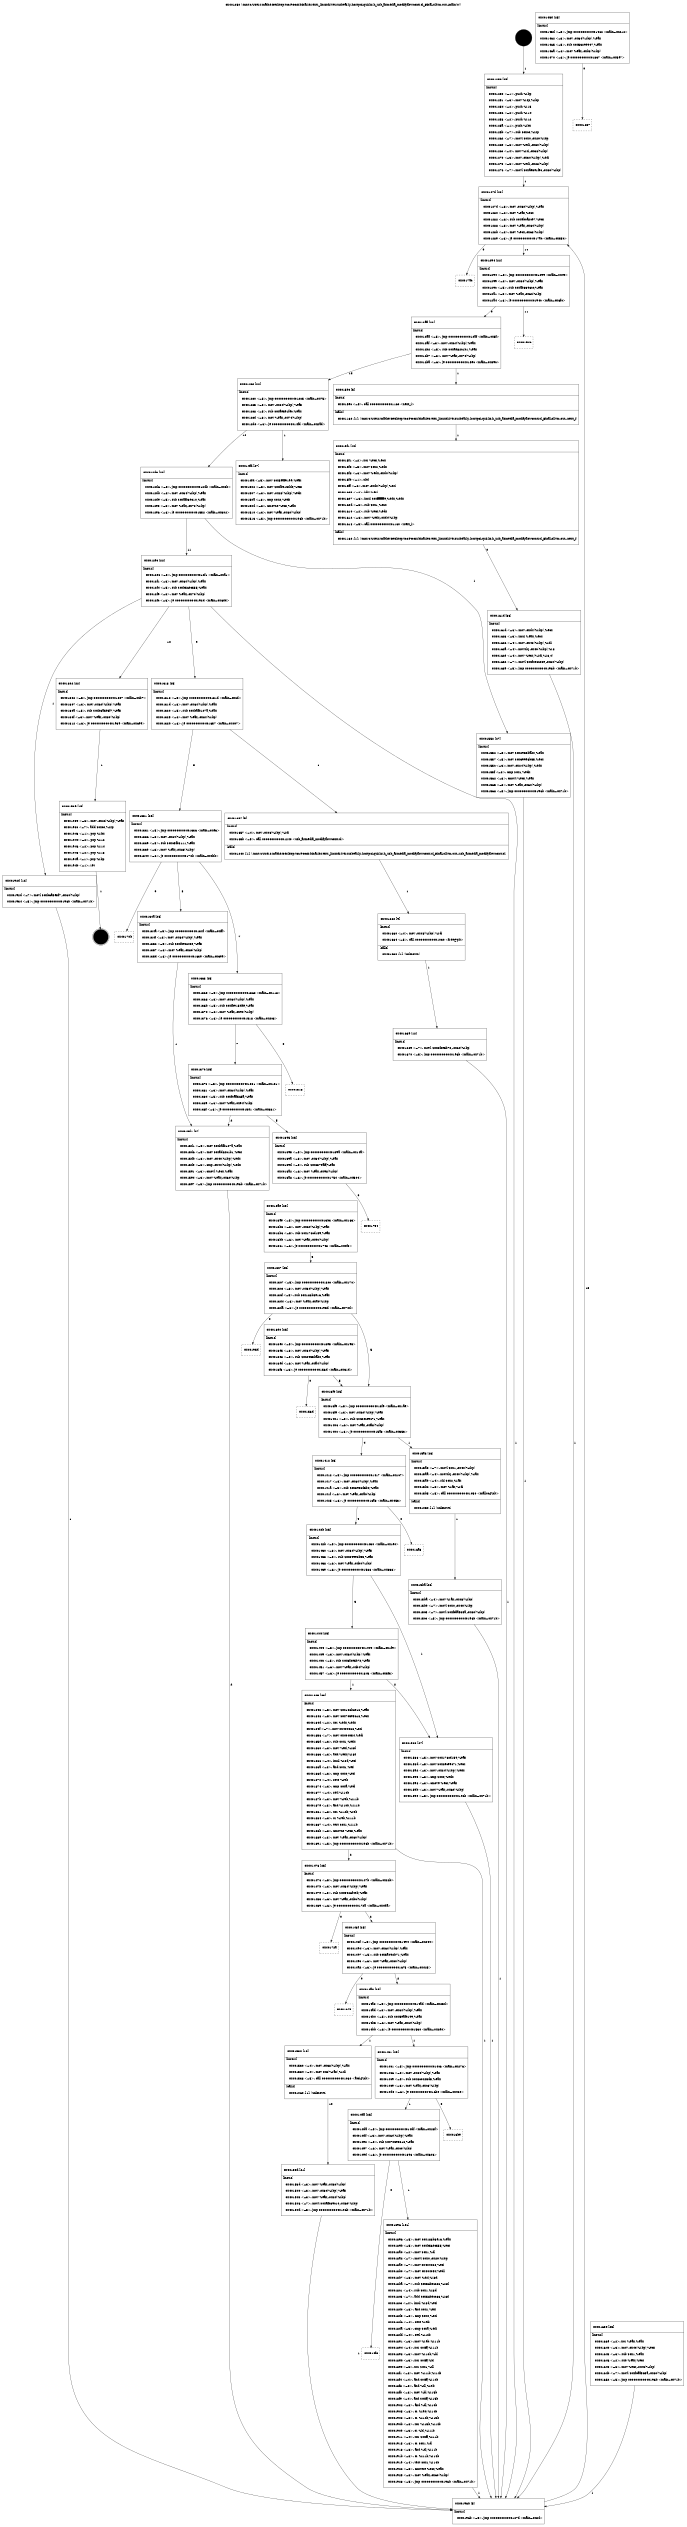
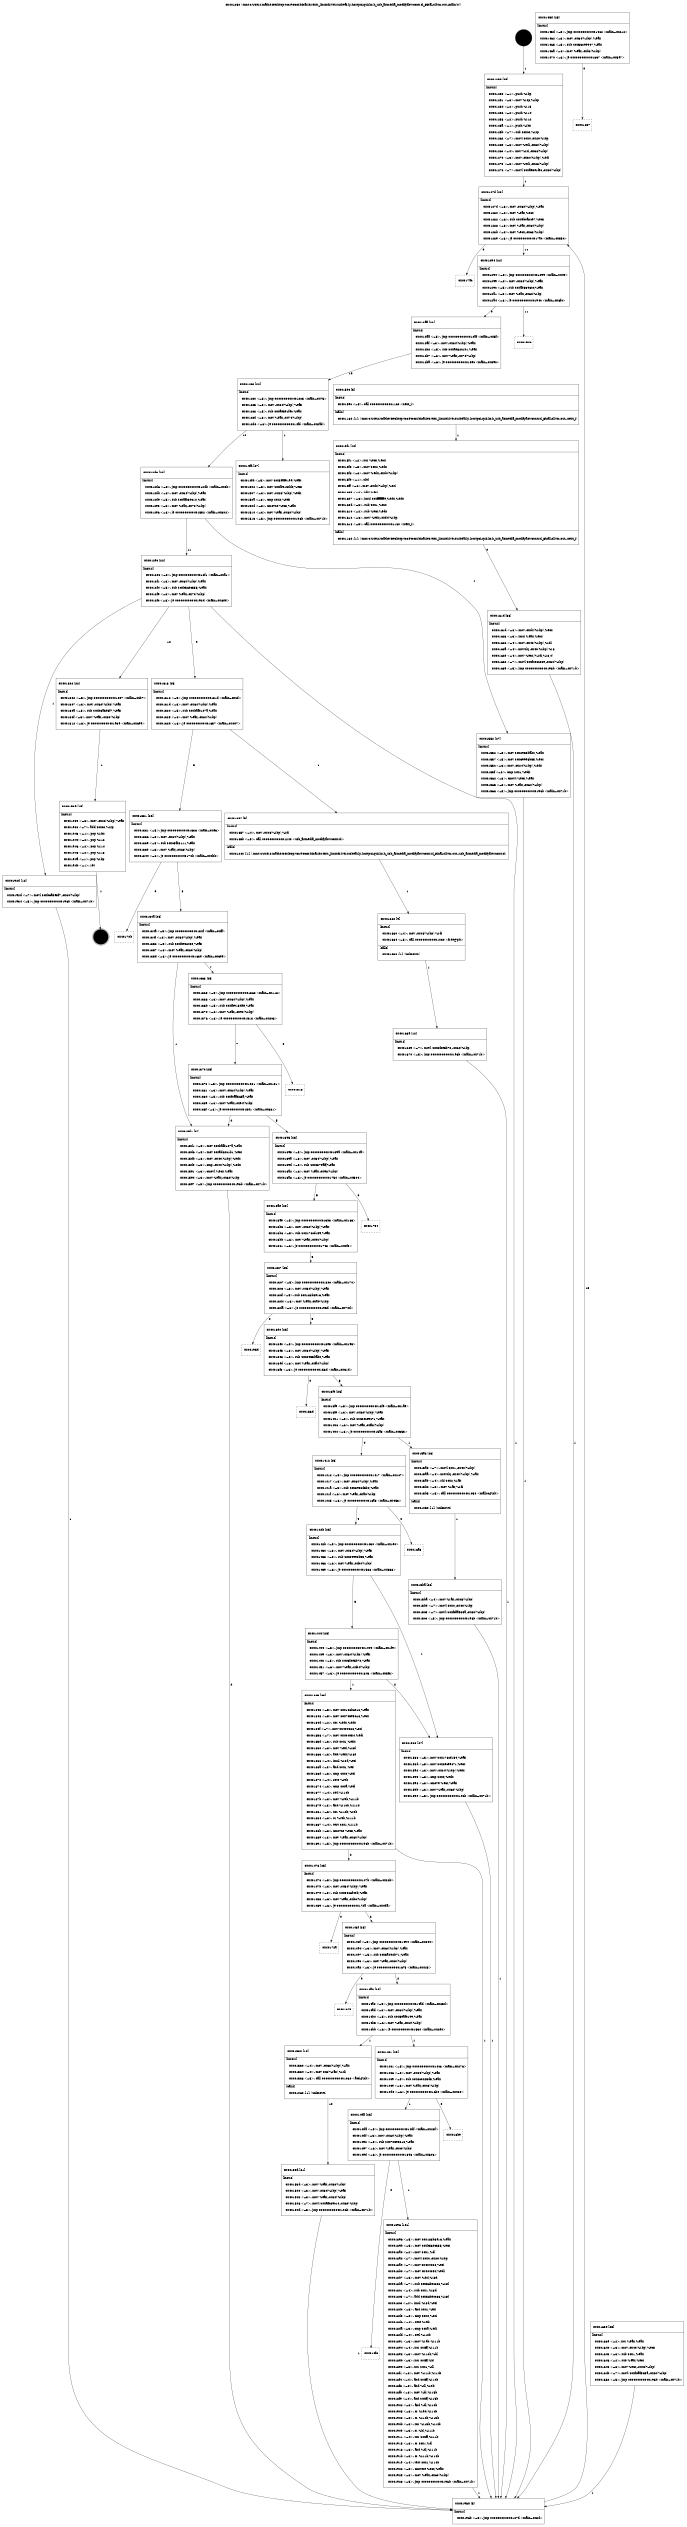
(456, 375) -> none
(230, 912) -> (208, 967)
none -> (315, 1191)
(367, 1347) -> (311, 1318)
